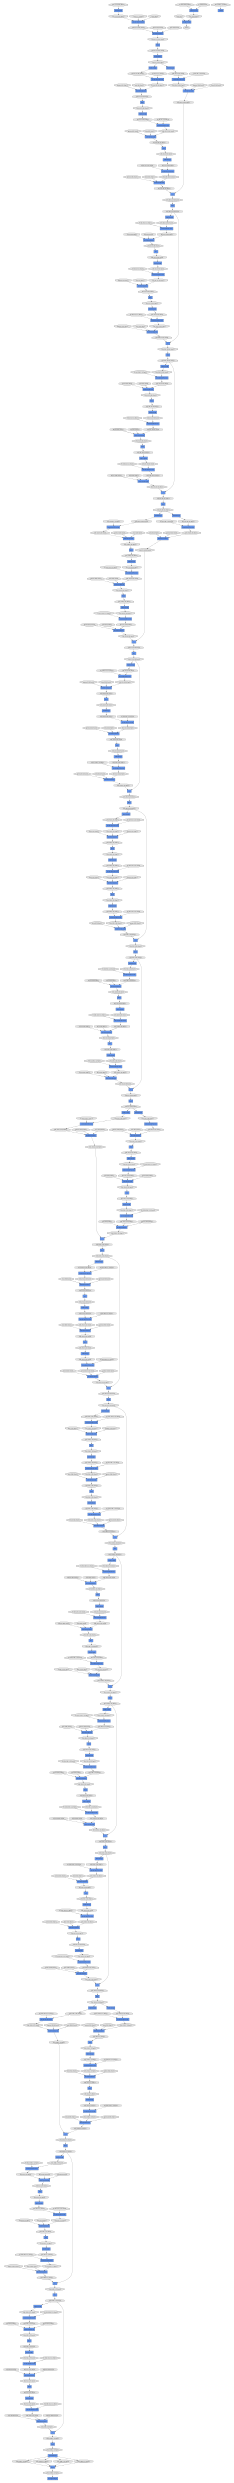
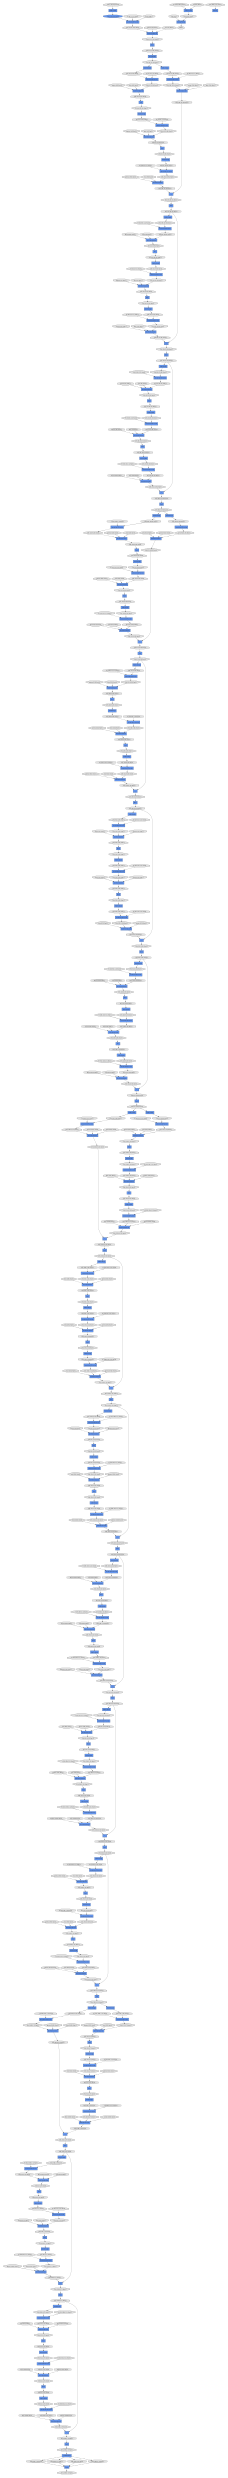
(118, 16) -> (113, 16)
(166, 521) -> none
none -> (141, 1118)
(53, 2479) -> none
